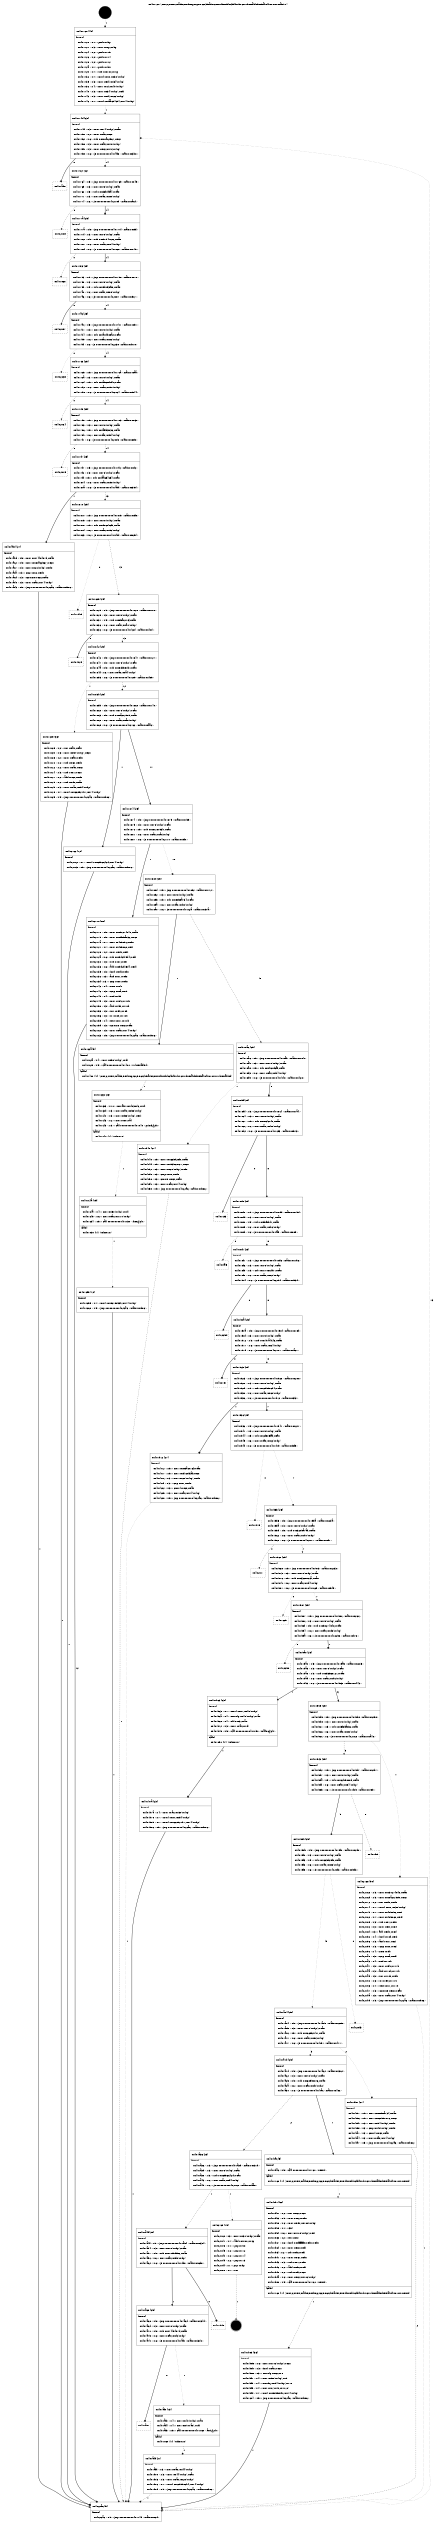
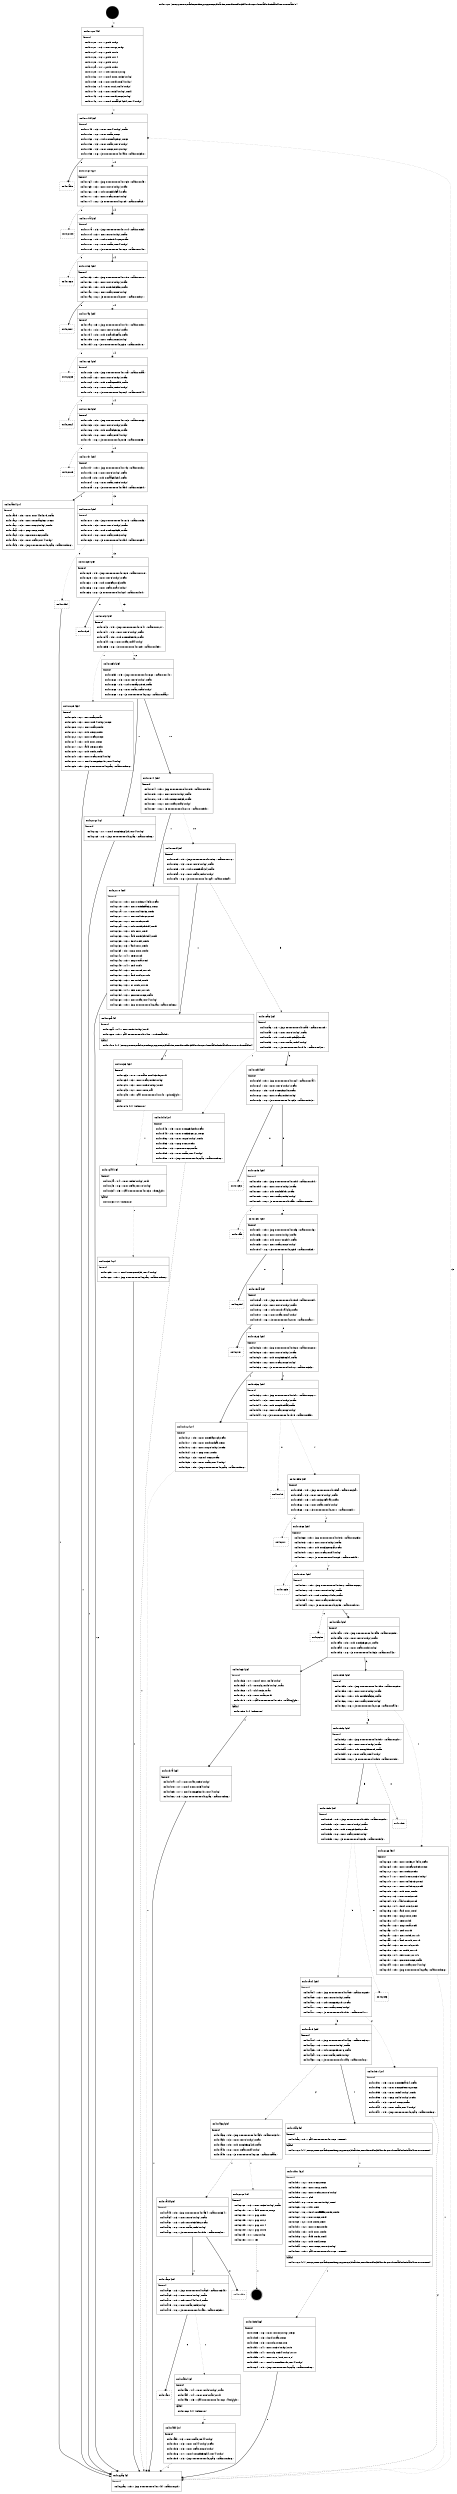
(144, 1085) -> (165, 1054)
(38, 1565) -> (59, 1558)
